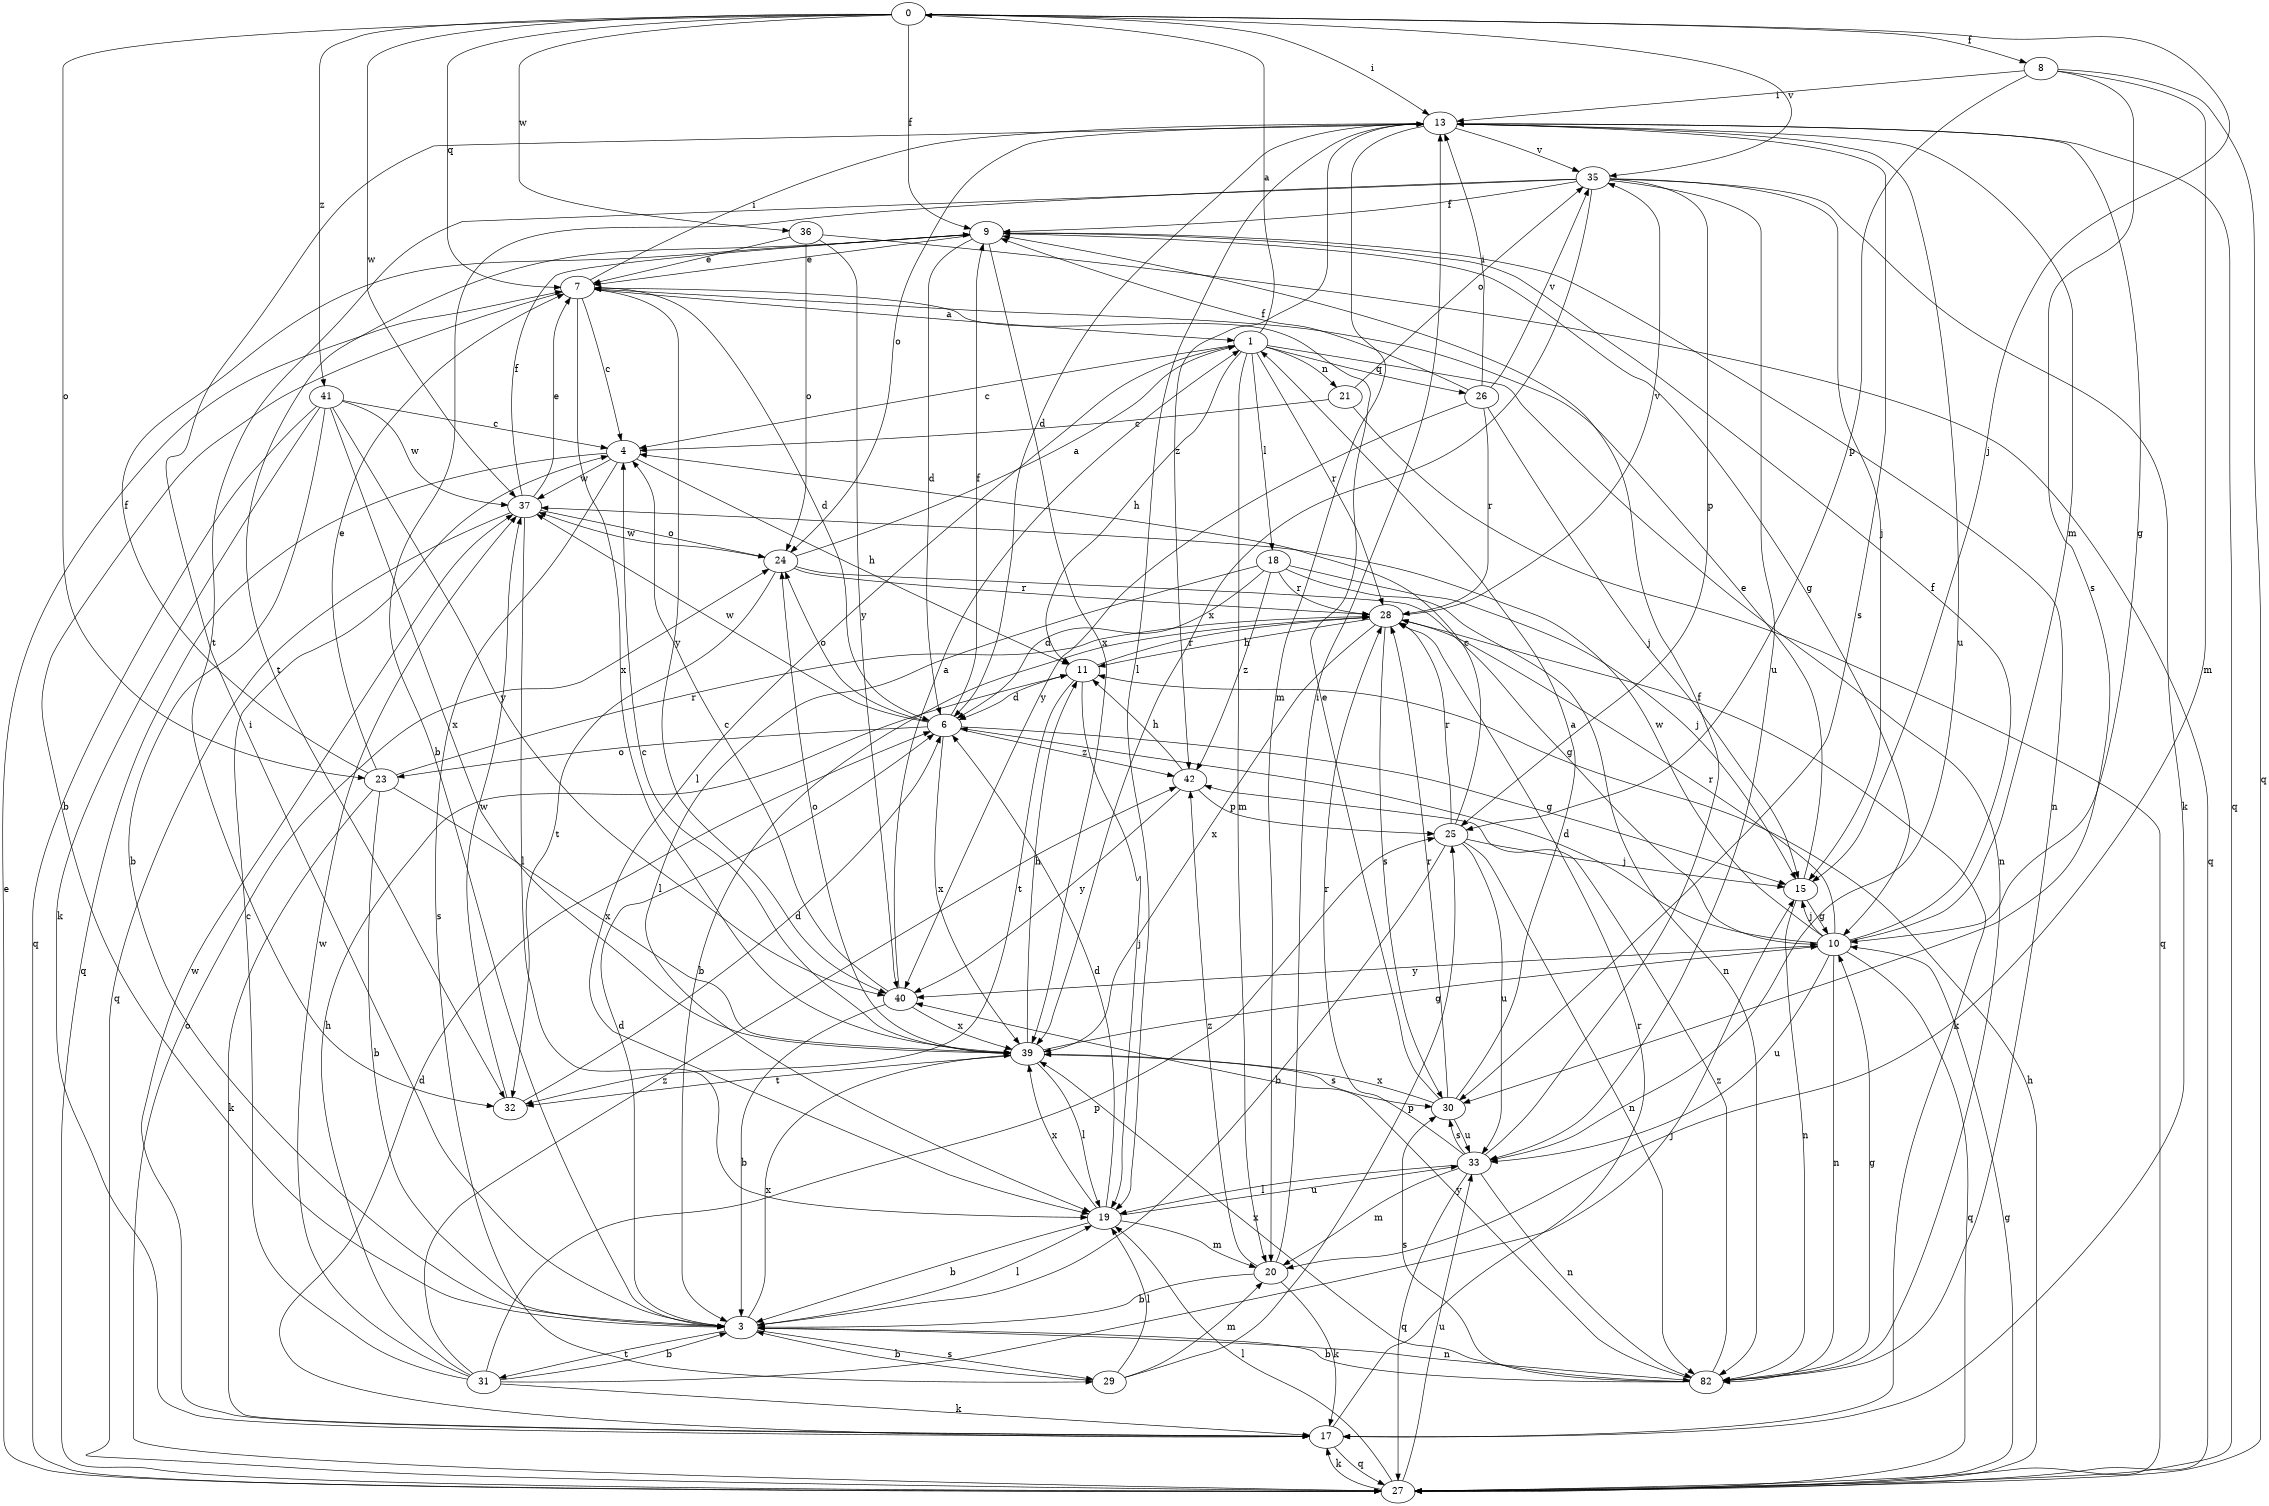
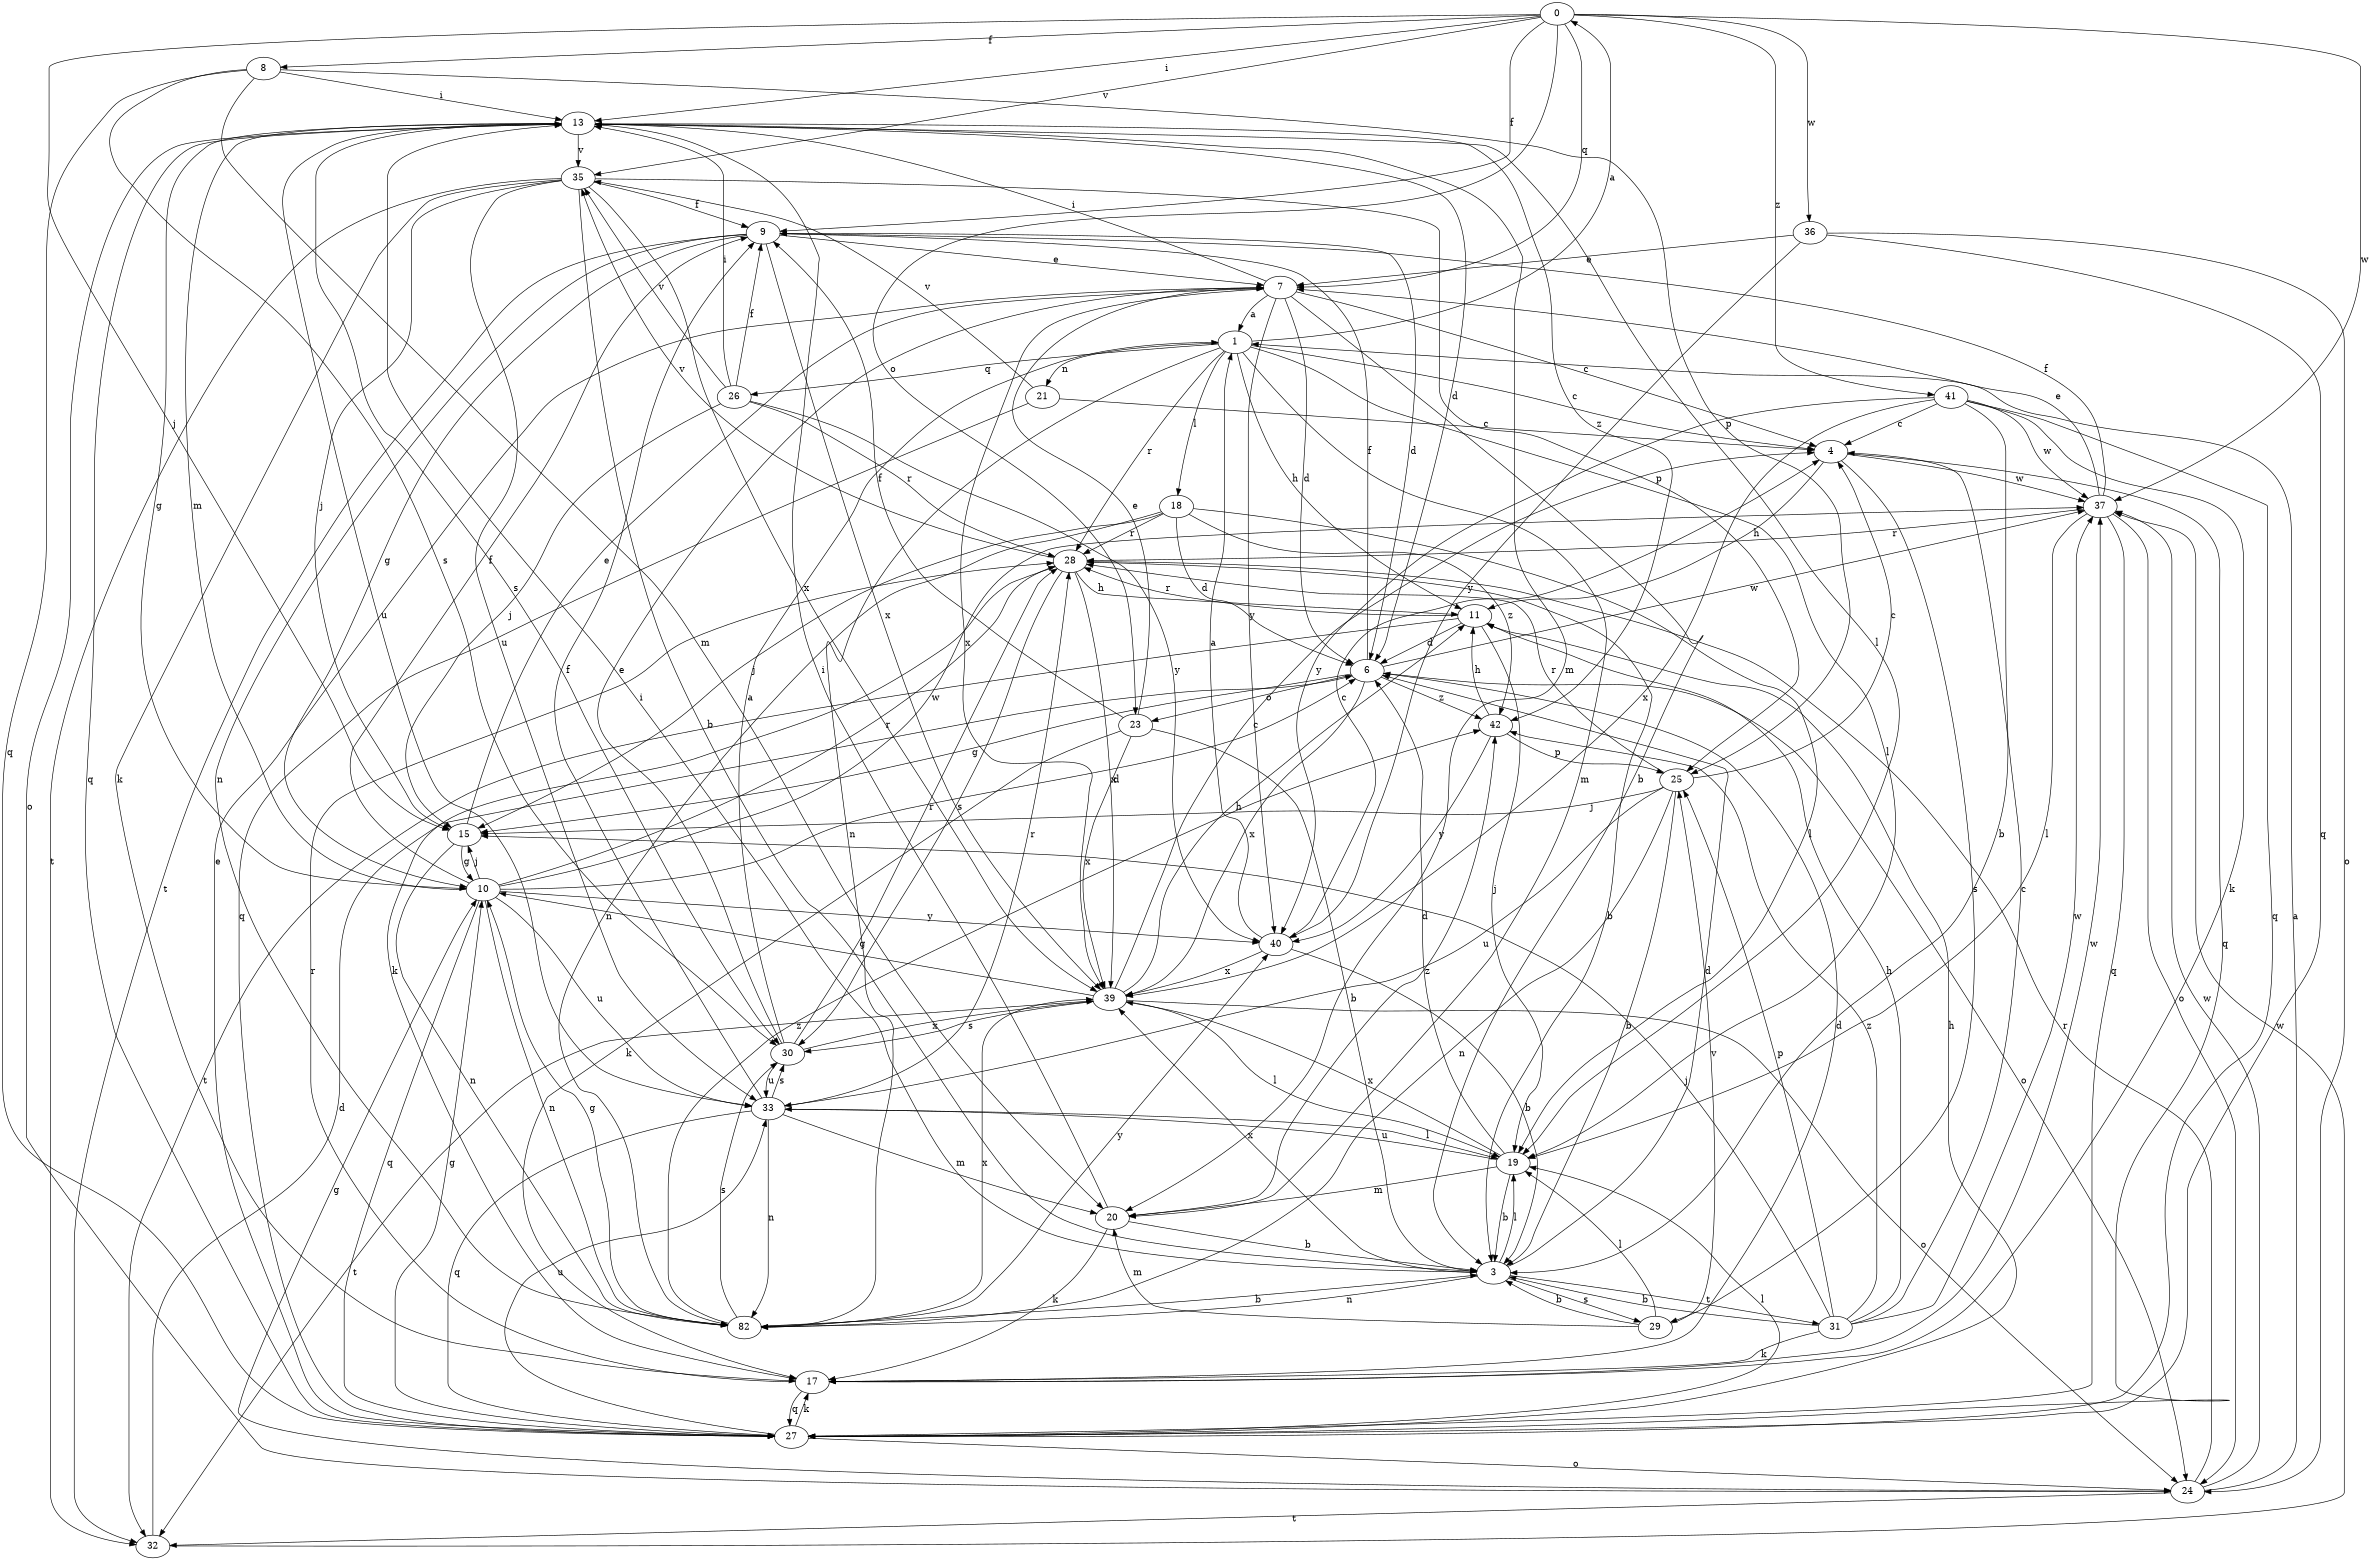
(1481, 288) -> (928, 288)
(874, 659) -> (1589, 548)
(1411, 1109) -> (1714, 1054)
